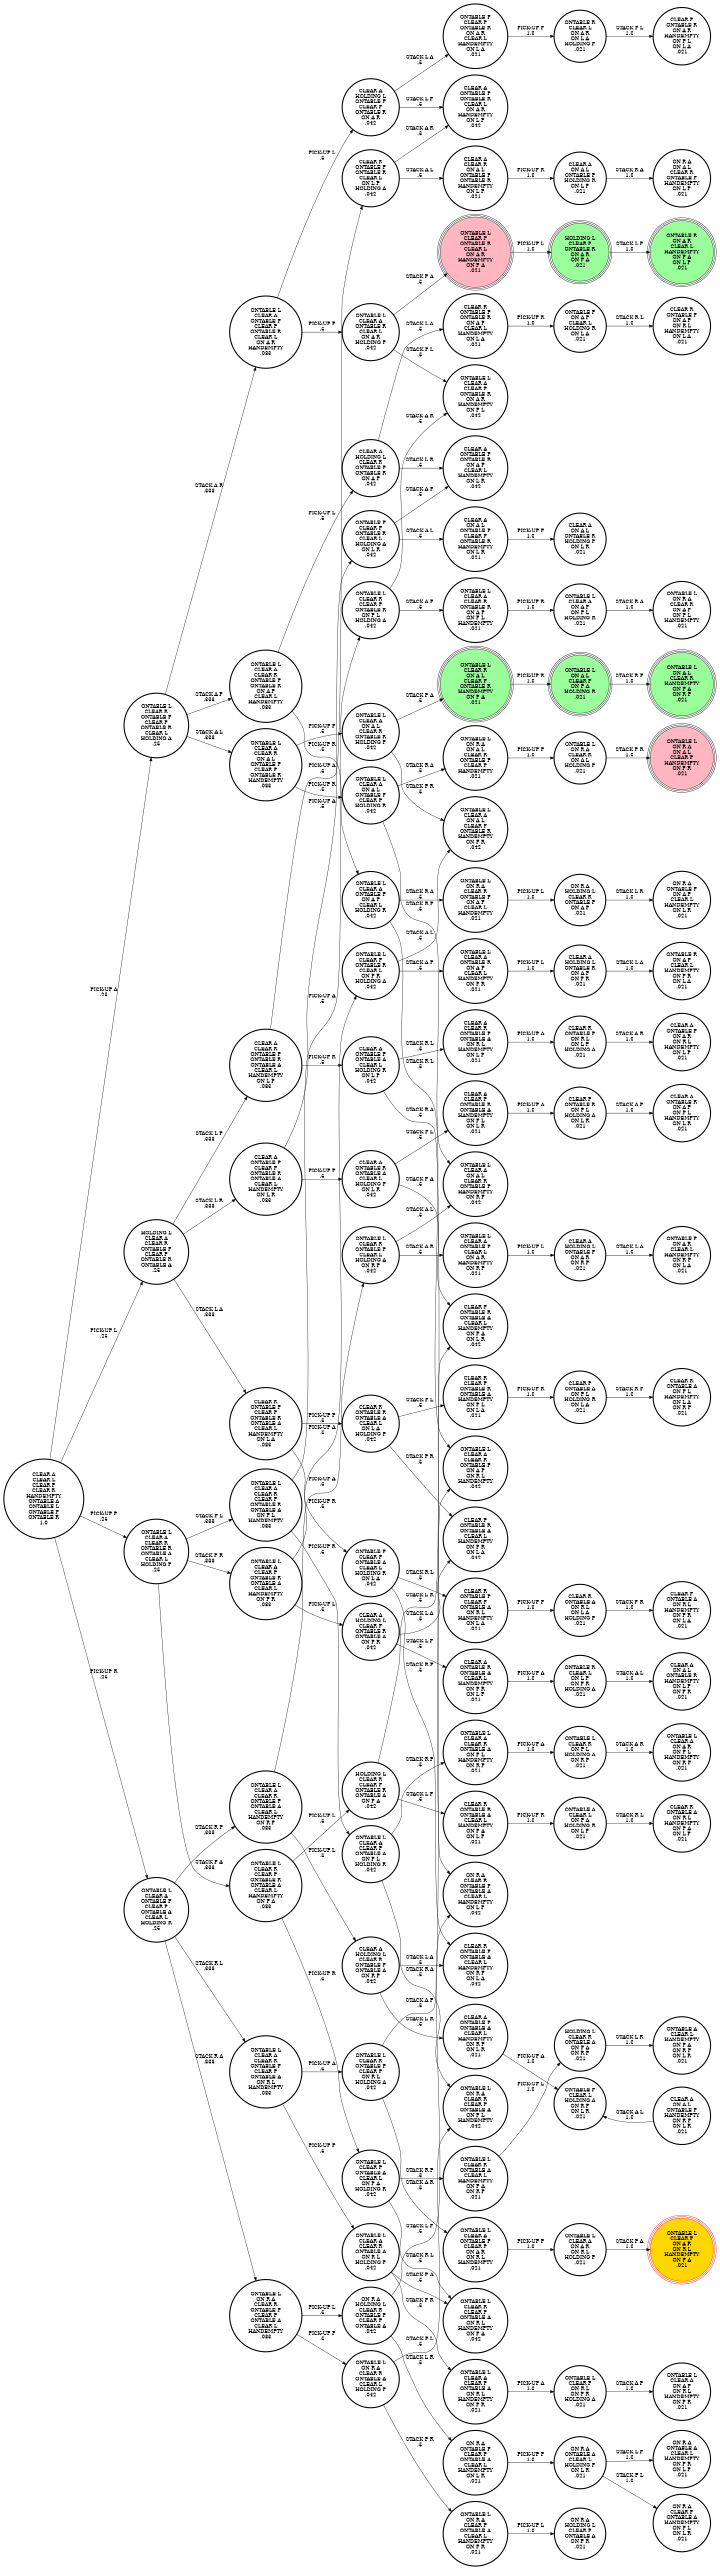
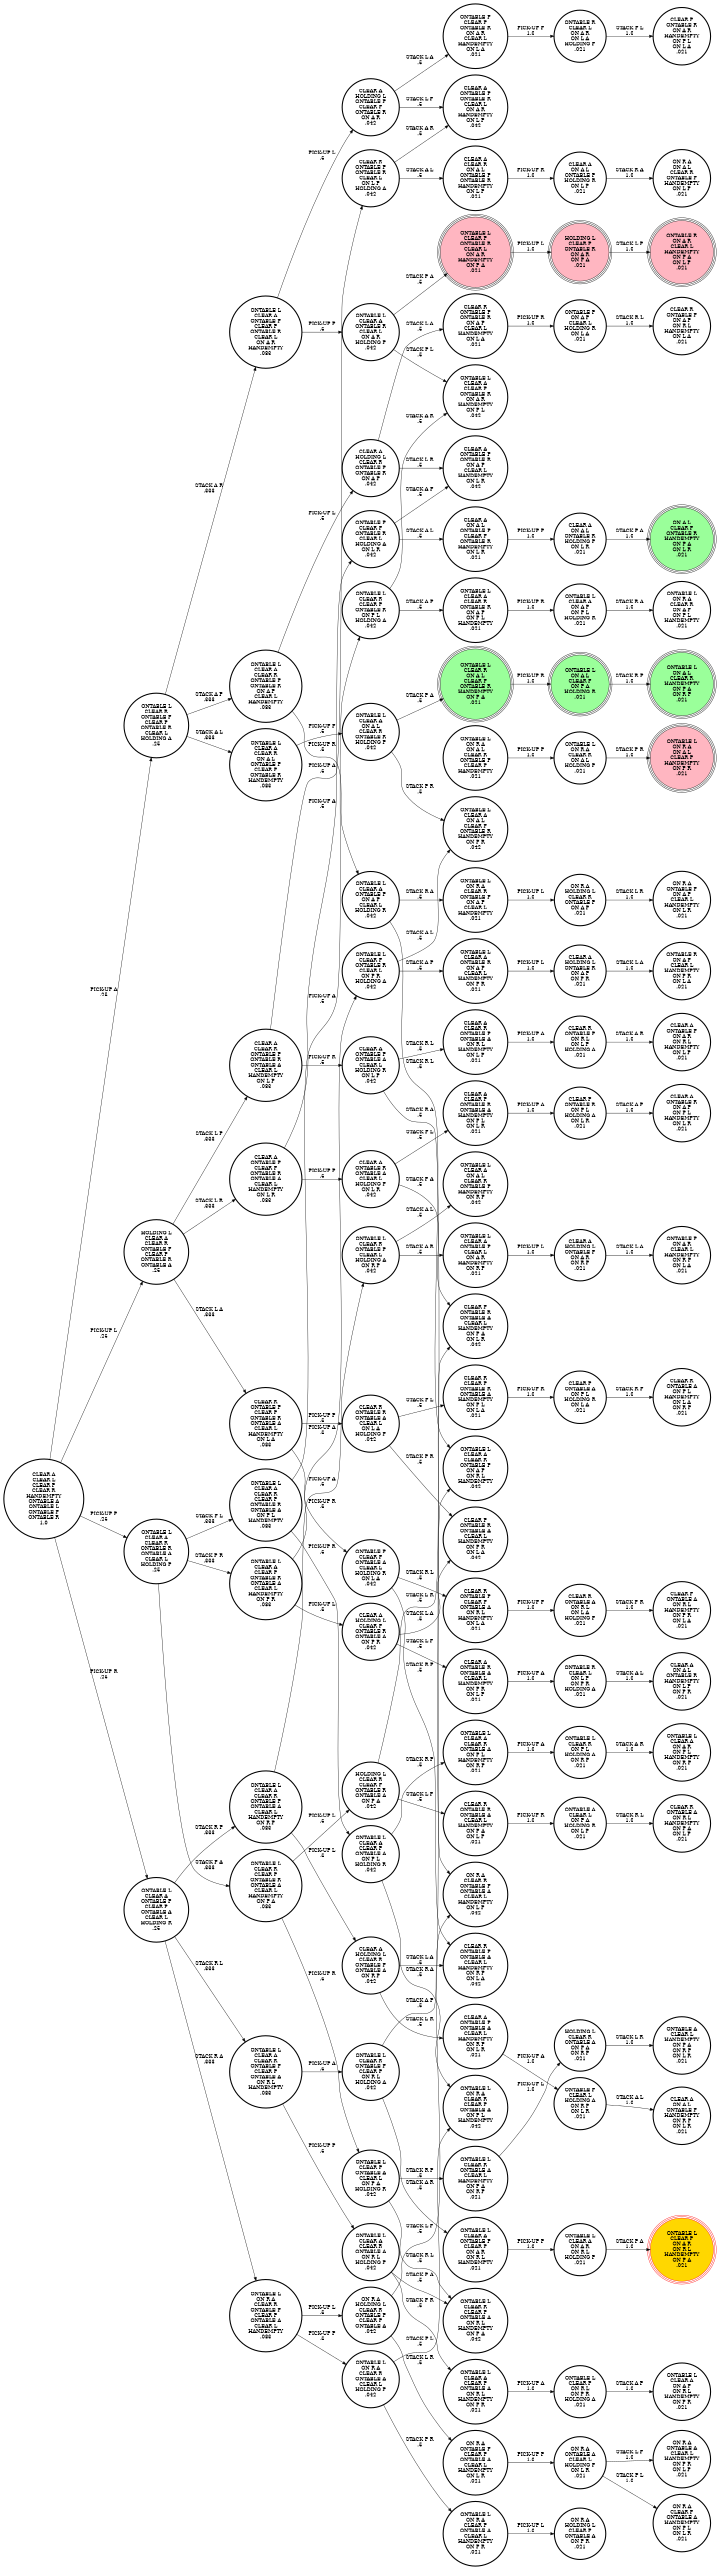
(580, 252) -> (580, 252)
(682, 252) -> (682, 252)
none -> (682, 539)
(371, 795) -> none
(630, 2122) -> (628, 2107)
